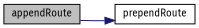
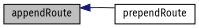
(93, 21) -> (102, 8)
